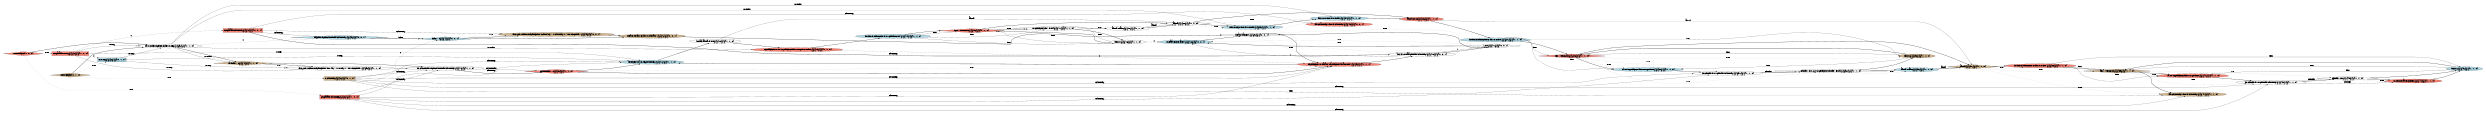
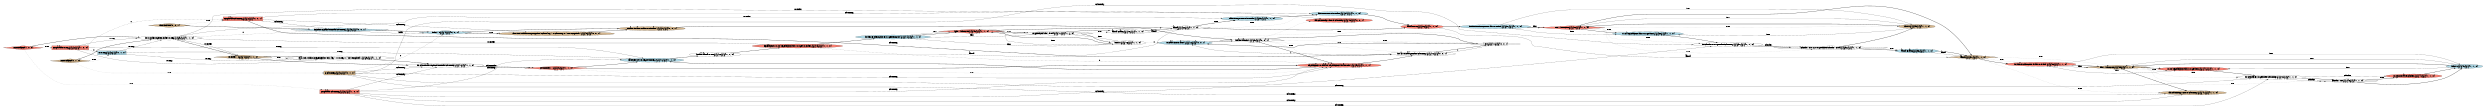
none -> (169, 25)
(486, 62) -> none
(1291, 91) -> (1291, 94)
